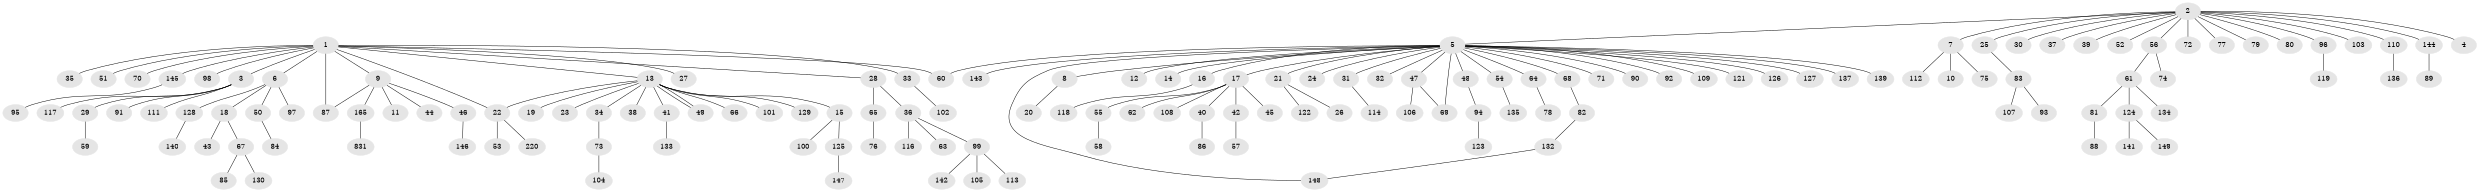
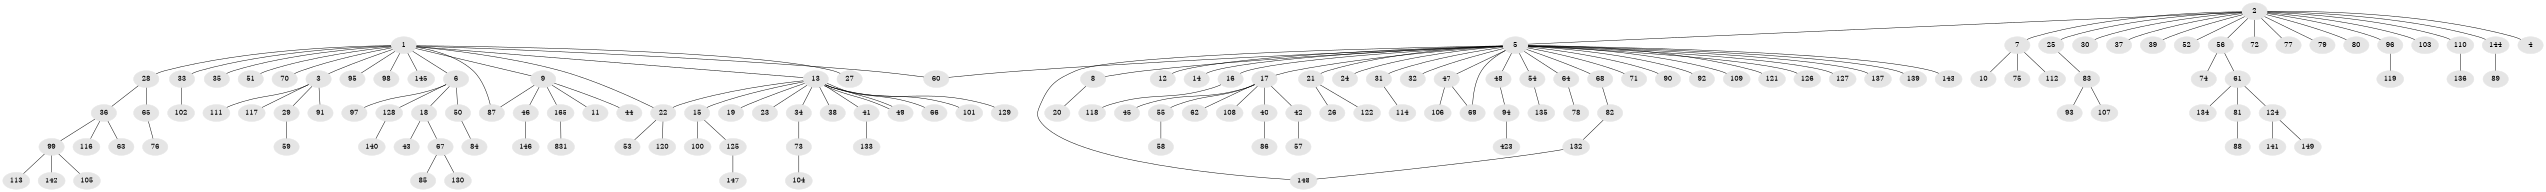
(94, 96) -> (378, 62)
(532, 147) -> (662, 147)
(1478, 147) -> (1506, 147)
